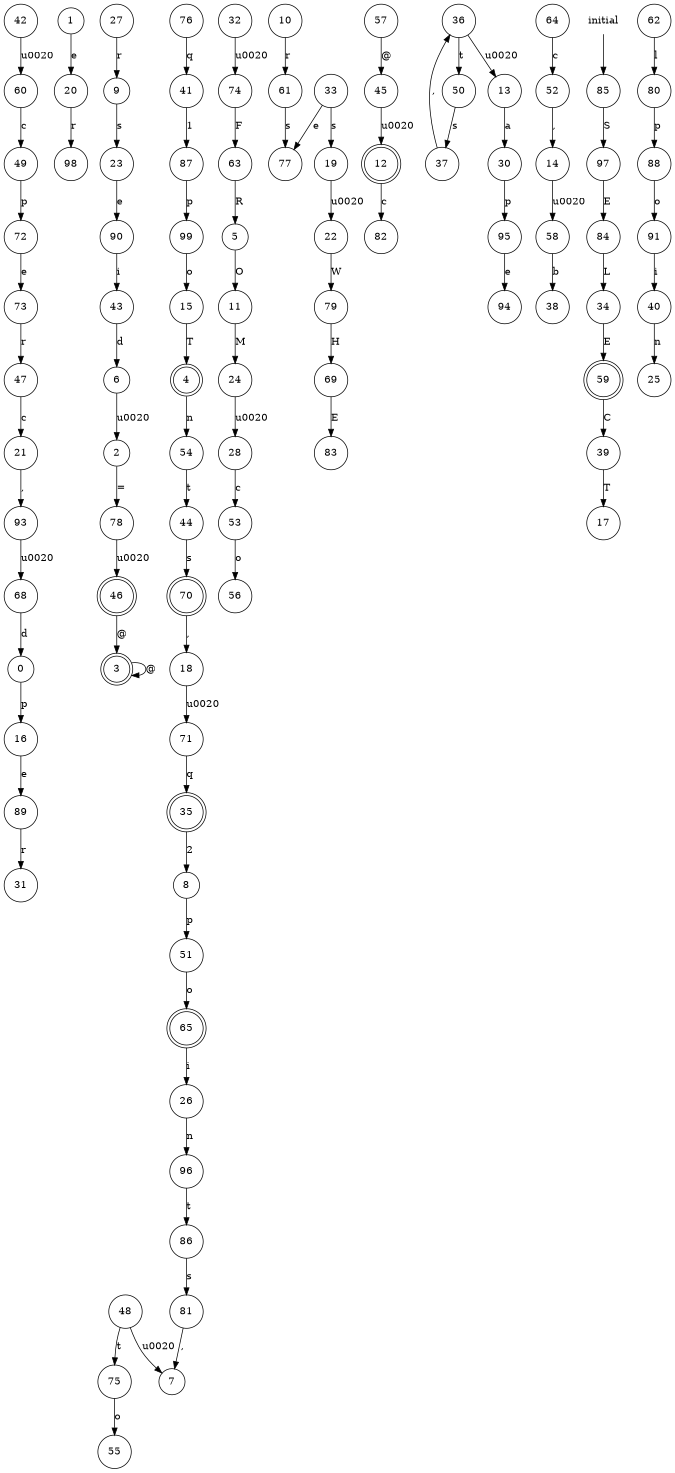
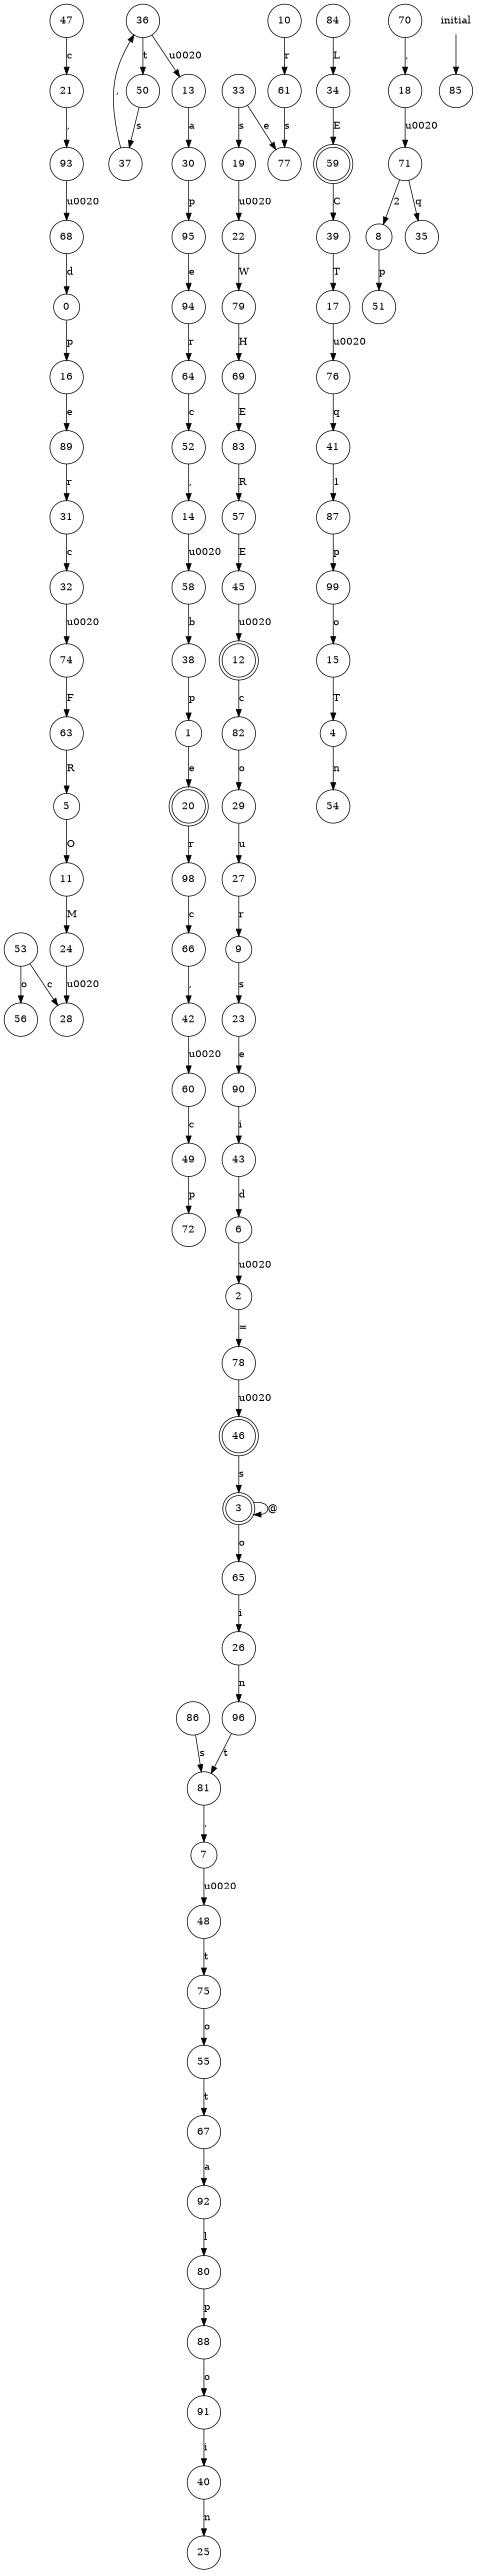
(654, 21) -> (204, 2202)
(387, 56) -> (243, 552)
(71, 91) -> (189, 806)
(603, 164) -> none
(21, 307) -> none
none -> (189, 338)
none -> (333, 338)
(187, 380) -> (333, 733)
none -> (239, 479)
(235, 484) -> (42, 982)
(187, 523) -> none
none -> (67, 549)
(187, 596) -> (405, 21)
(122, 634) -> (242, 1474)
none -> (189, 695)
none -> (239, 806)
(187, 812) -> (422, 237)
(187, 848) -> (393, 199)
none -> (189, 950)
(187, 987) -> (239, 1540)
(187, 1028) -> (239, 1578)
(187, 1203) -> (223, 1750)
(141, 1350) -> (204, 1883)
none -> (204, 2132)
